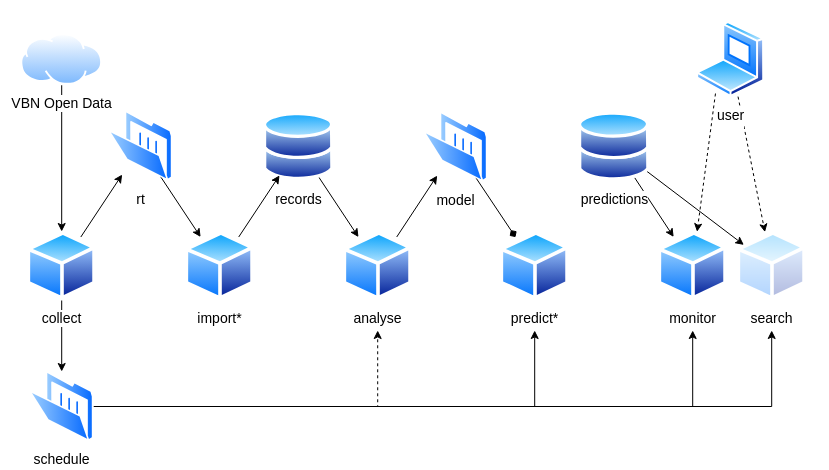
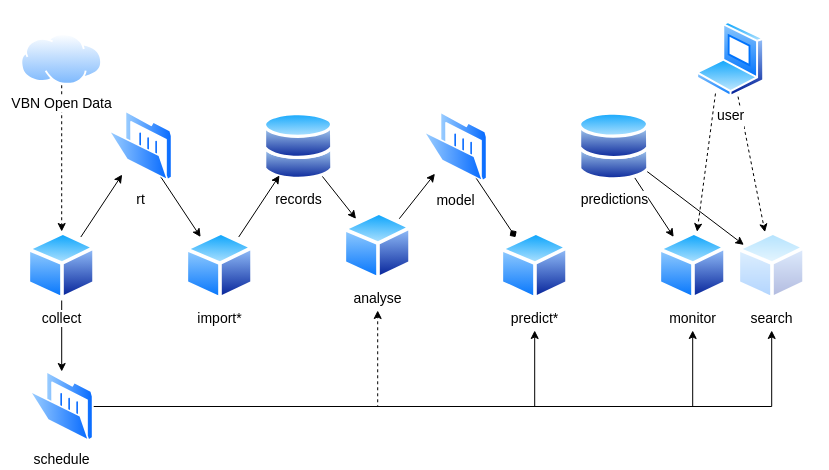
(62, 167) -> (62, 167)
(378, 266) -> (378, 246)
